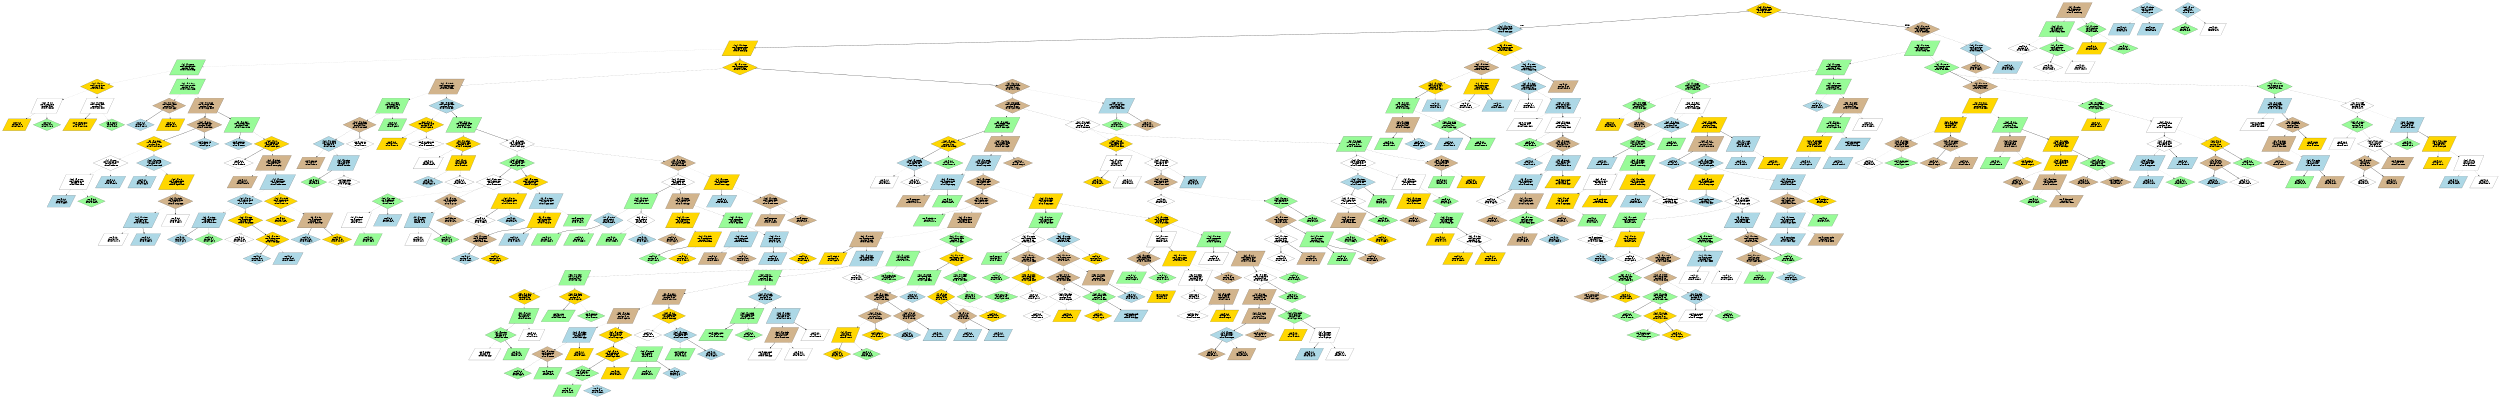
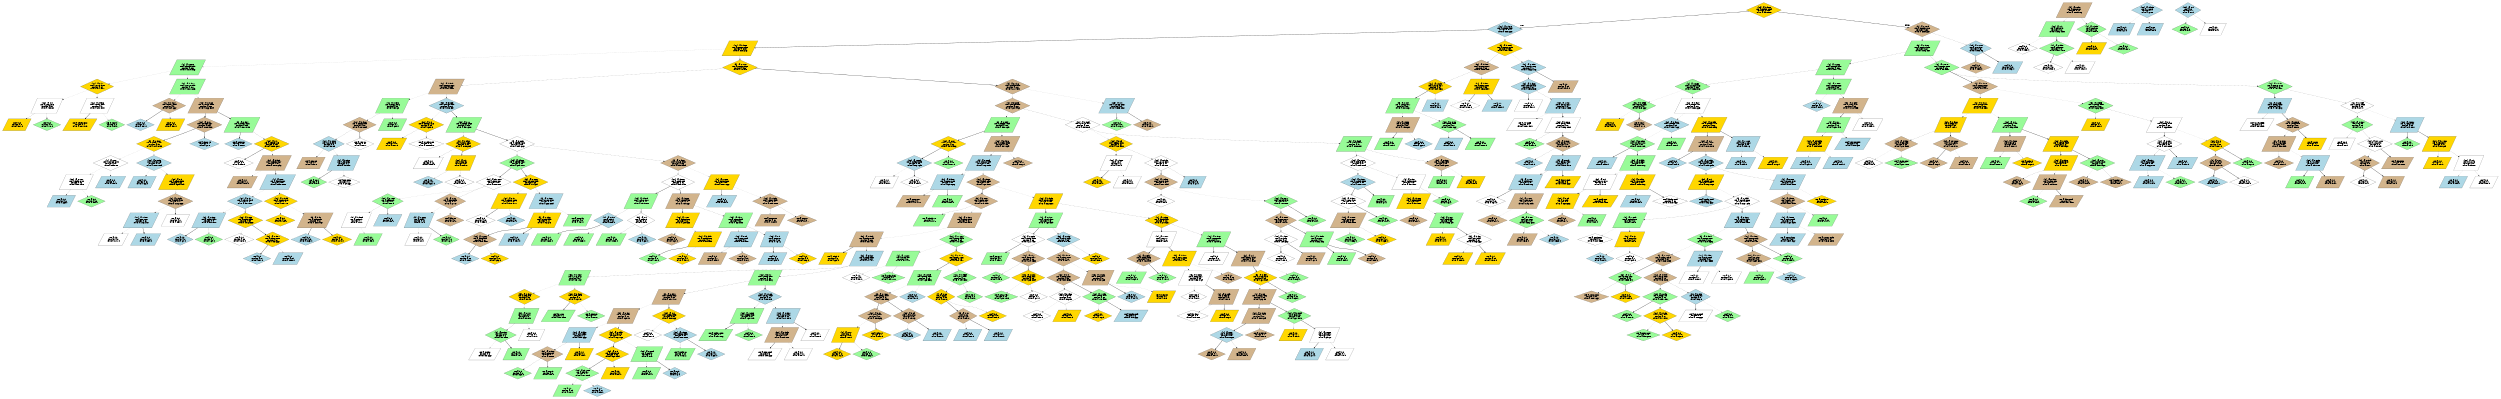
(1261, 278) -> (1261, 278)
